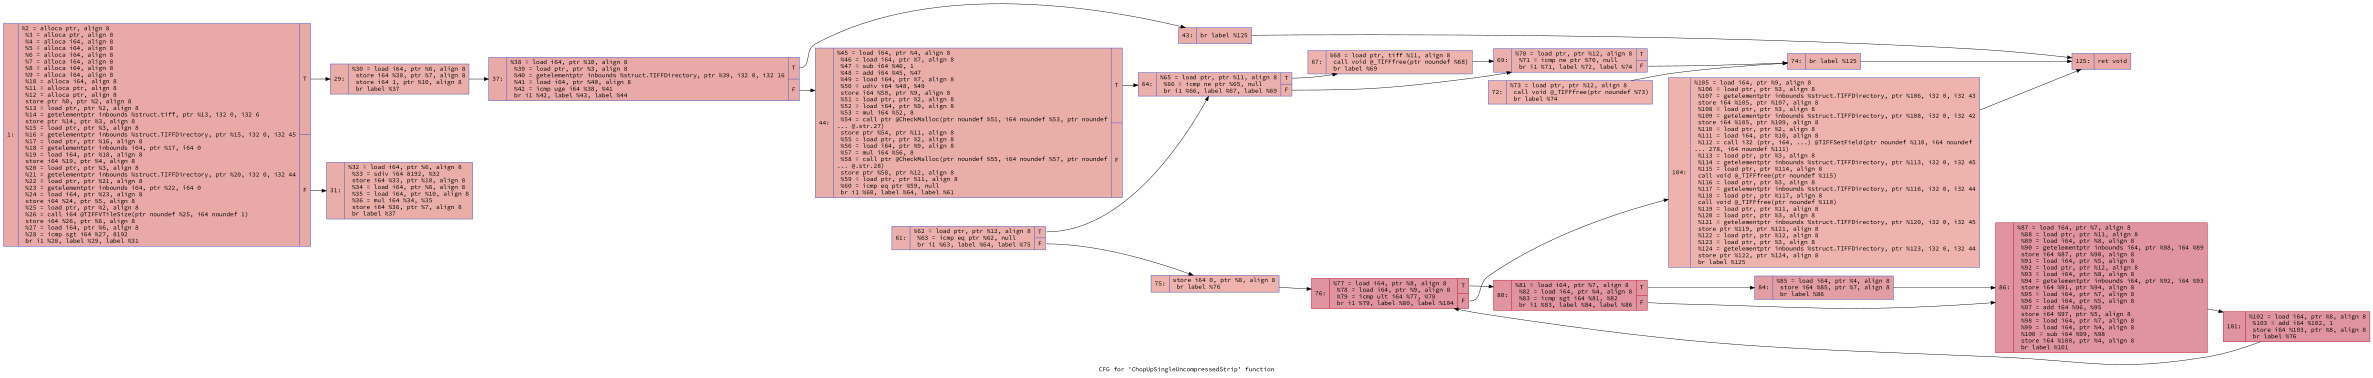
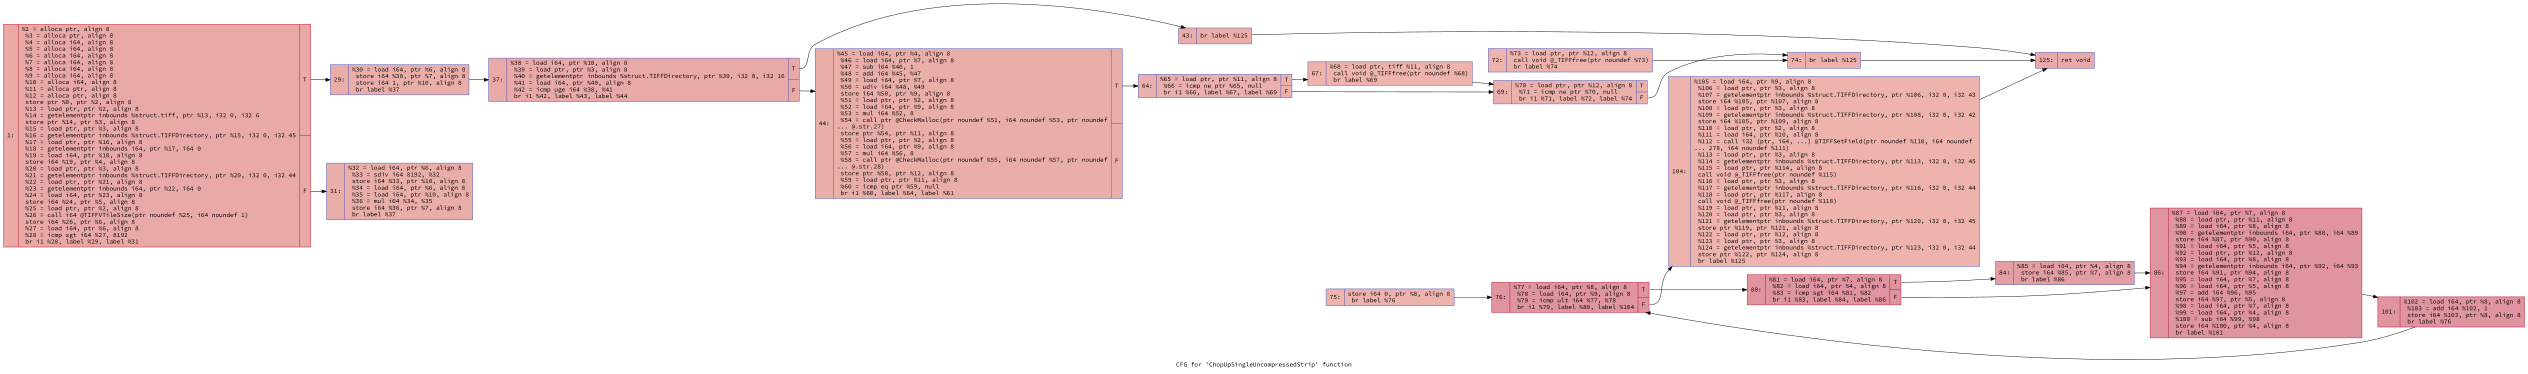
(157, 135) -> (157, 136)
(969, 238) -> none
